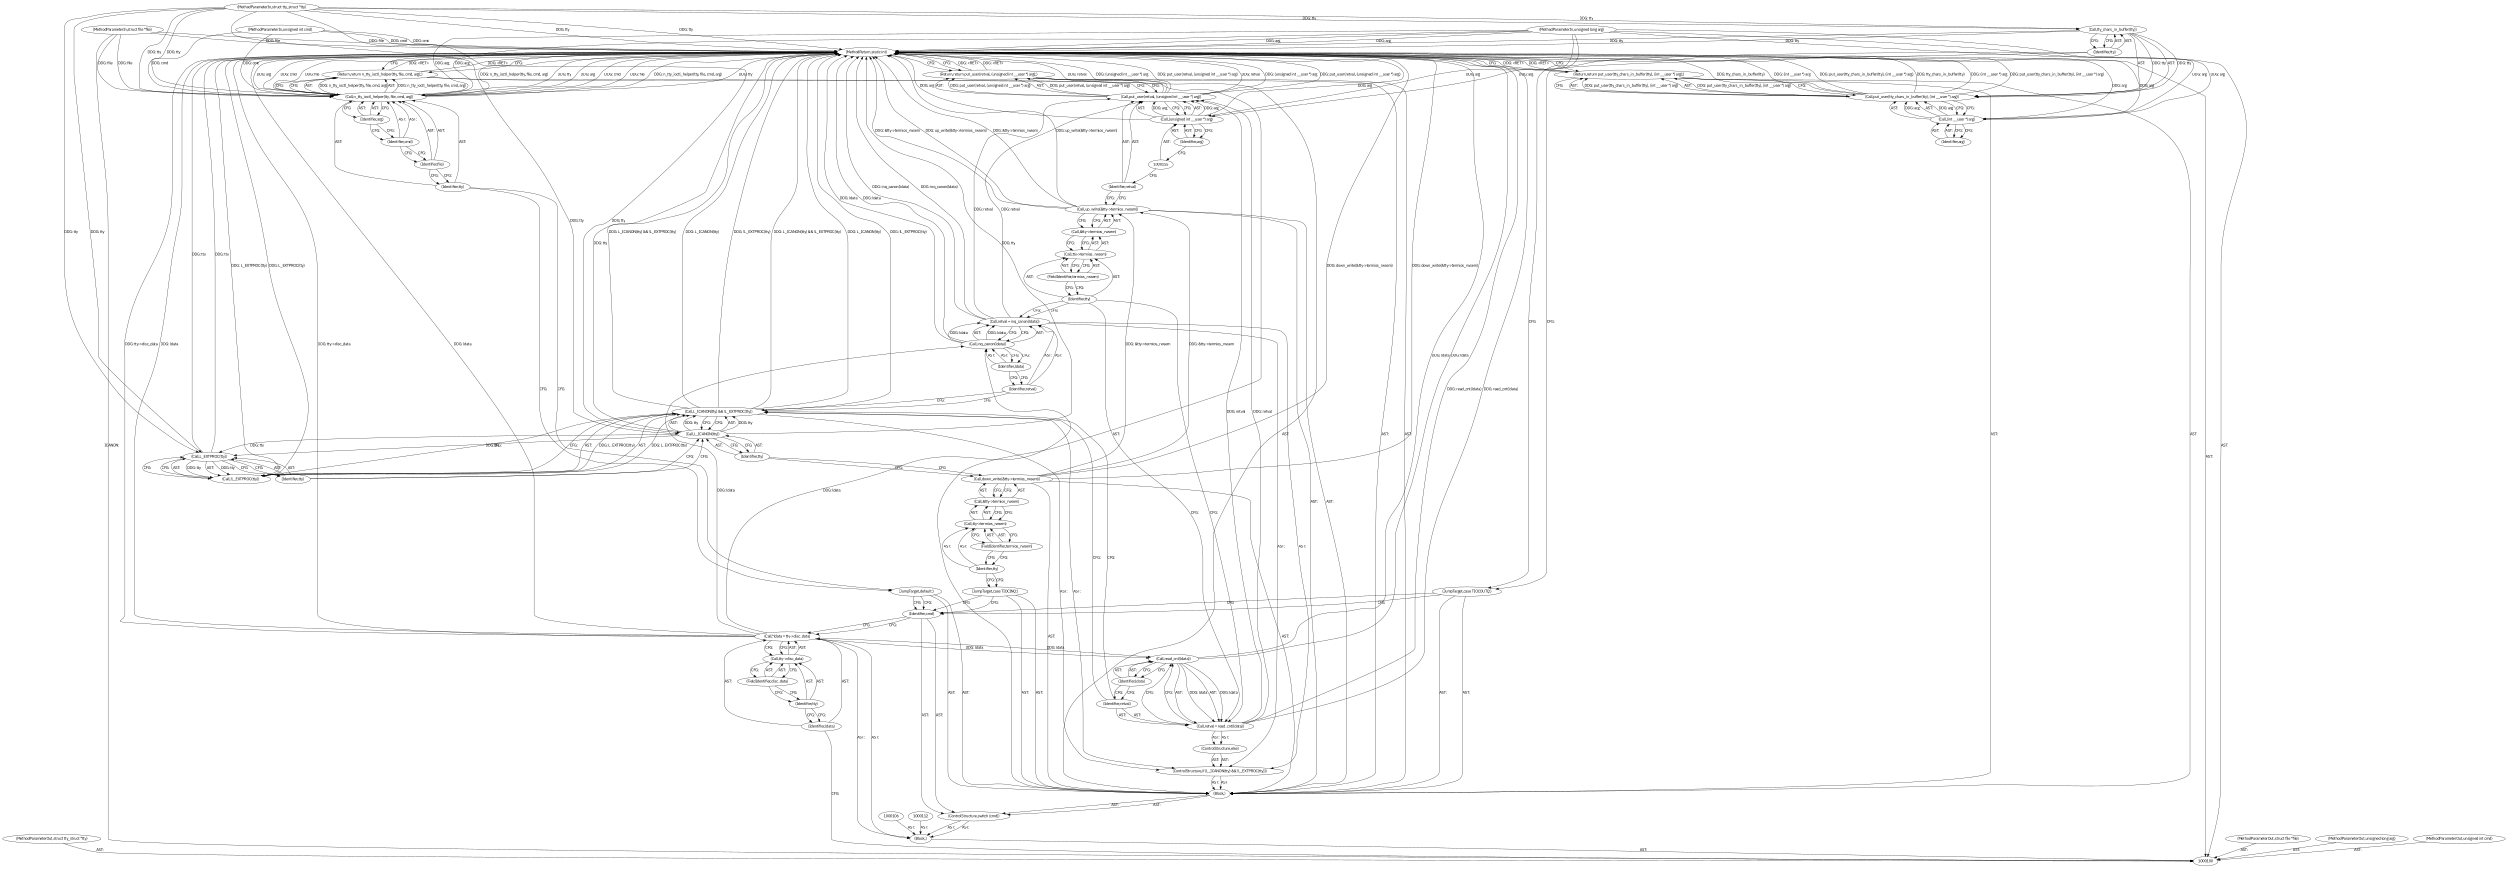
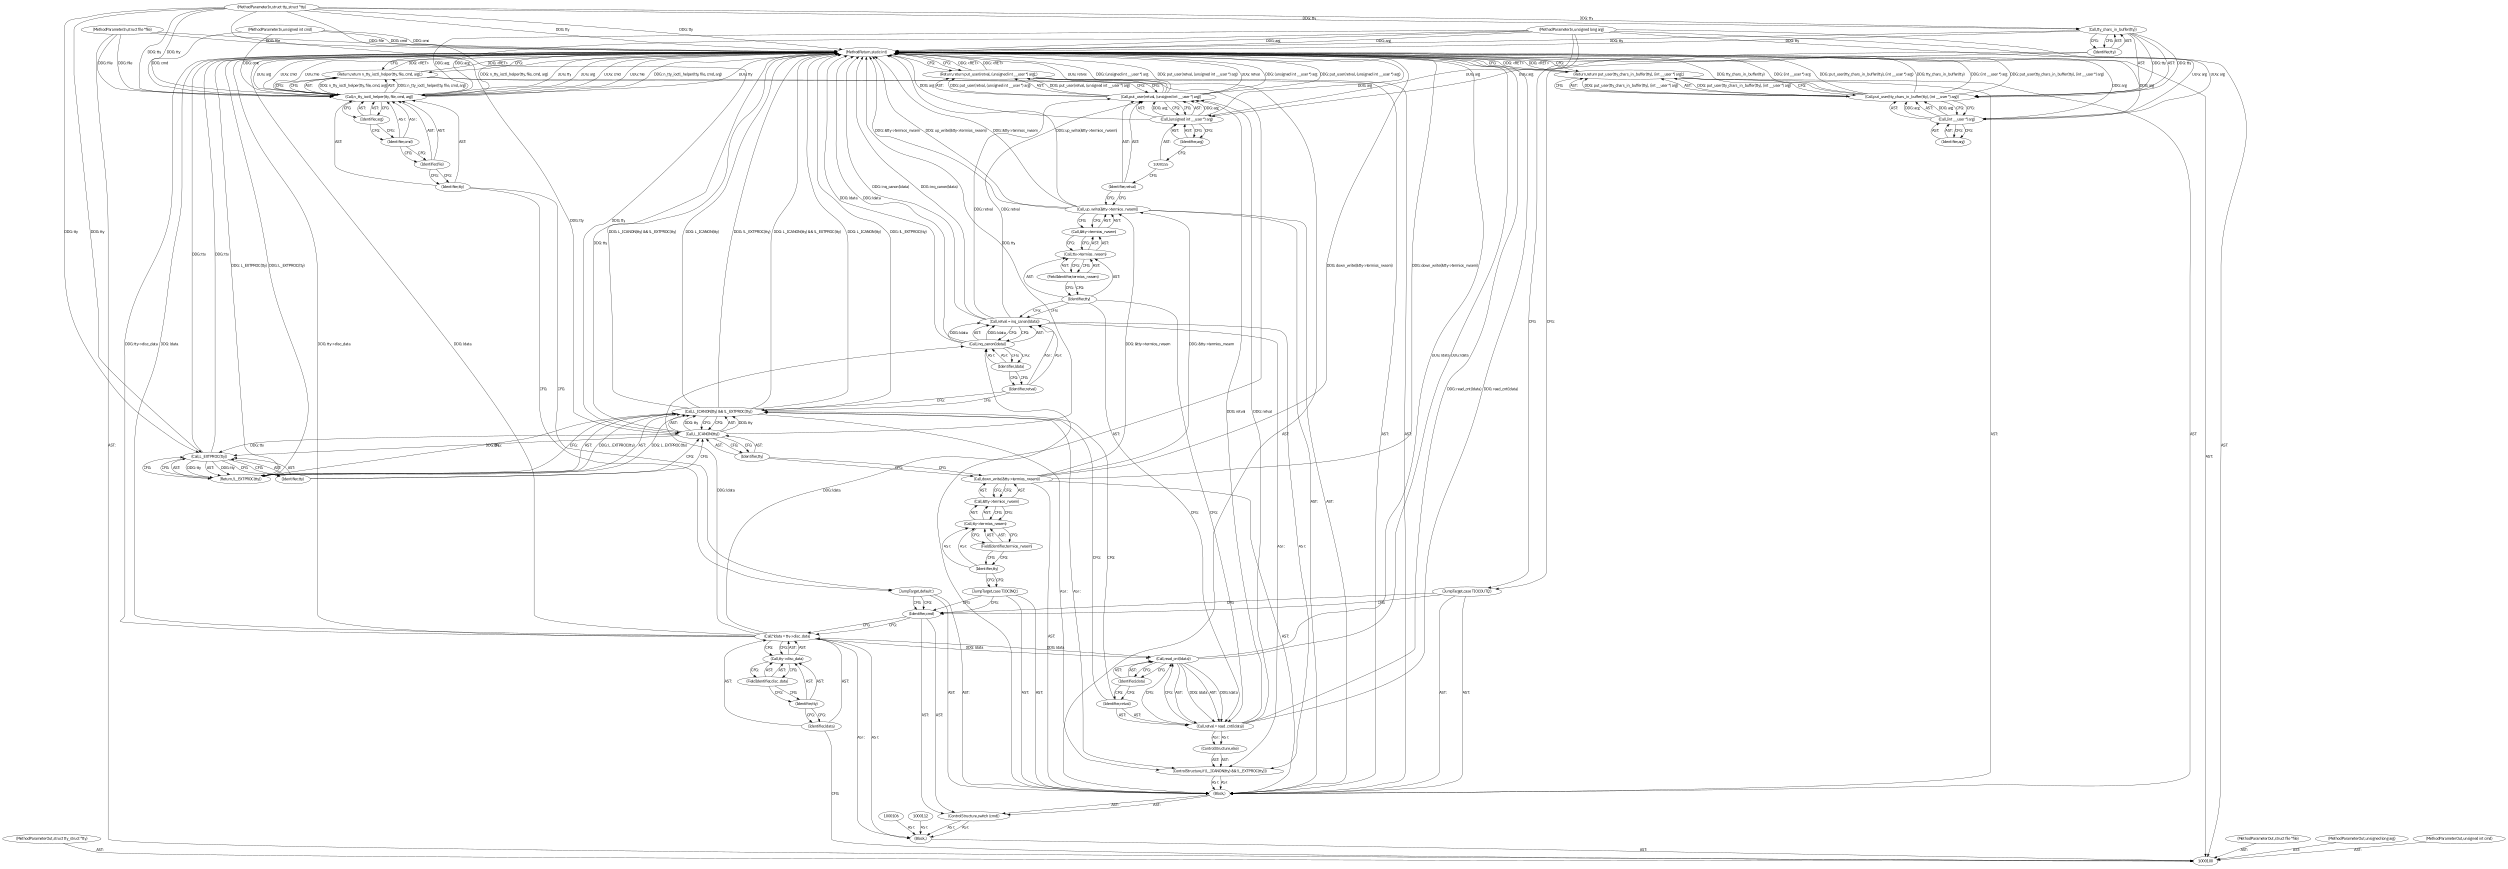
(112, 445) -> (112, 445)
(241, 479) -> (241, 479)
